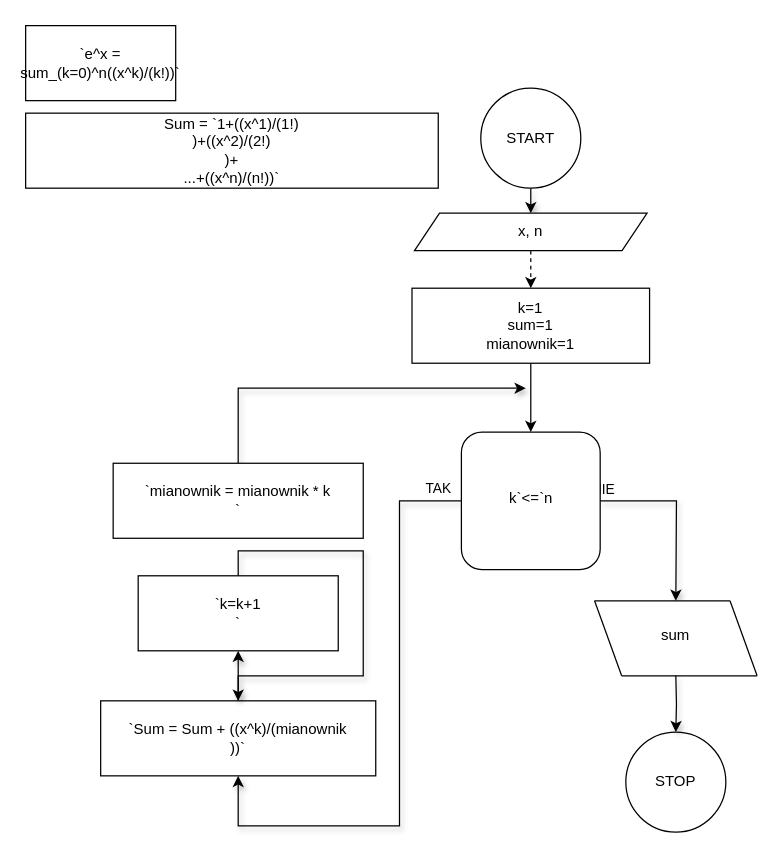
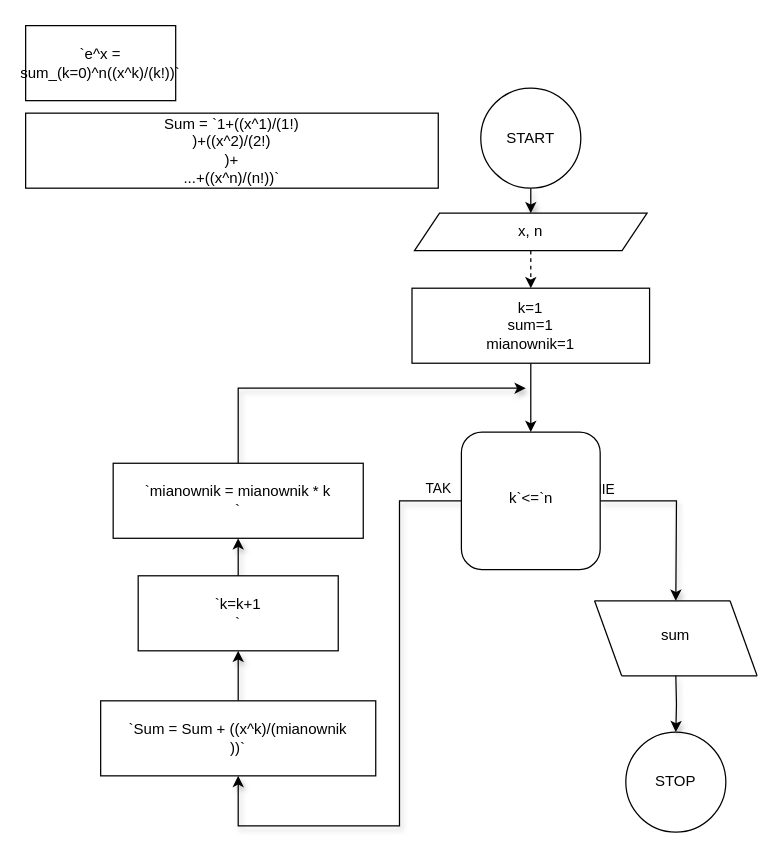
(363, 612) -> (238, 549)
